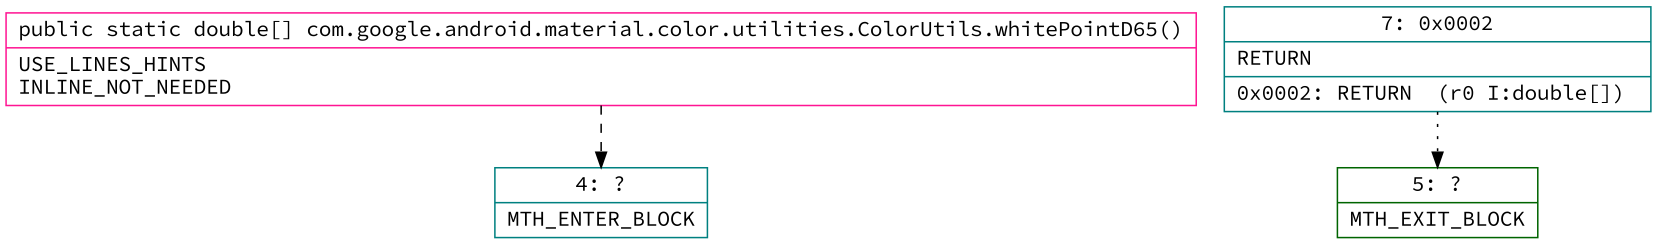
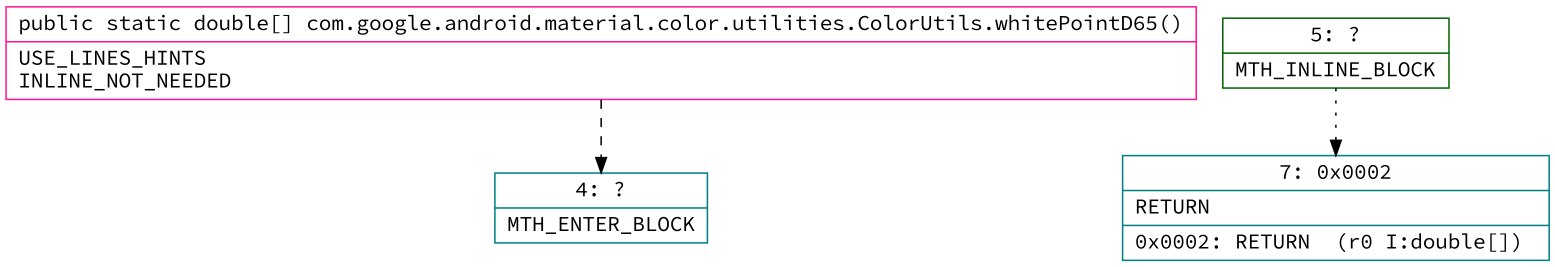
(1438, 132) -> (1336, 114)
(1438, 219) -> (1336, 70)
